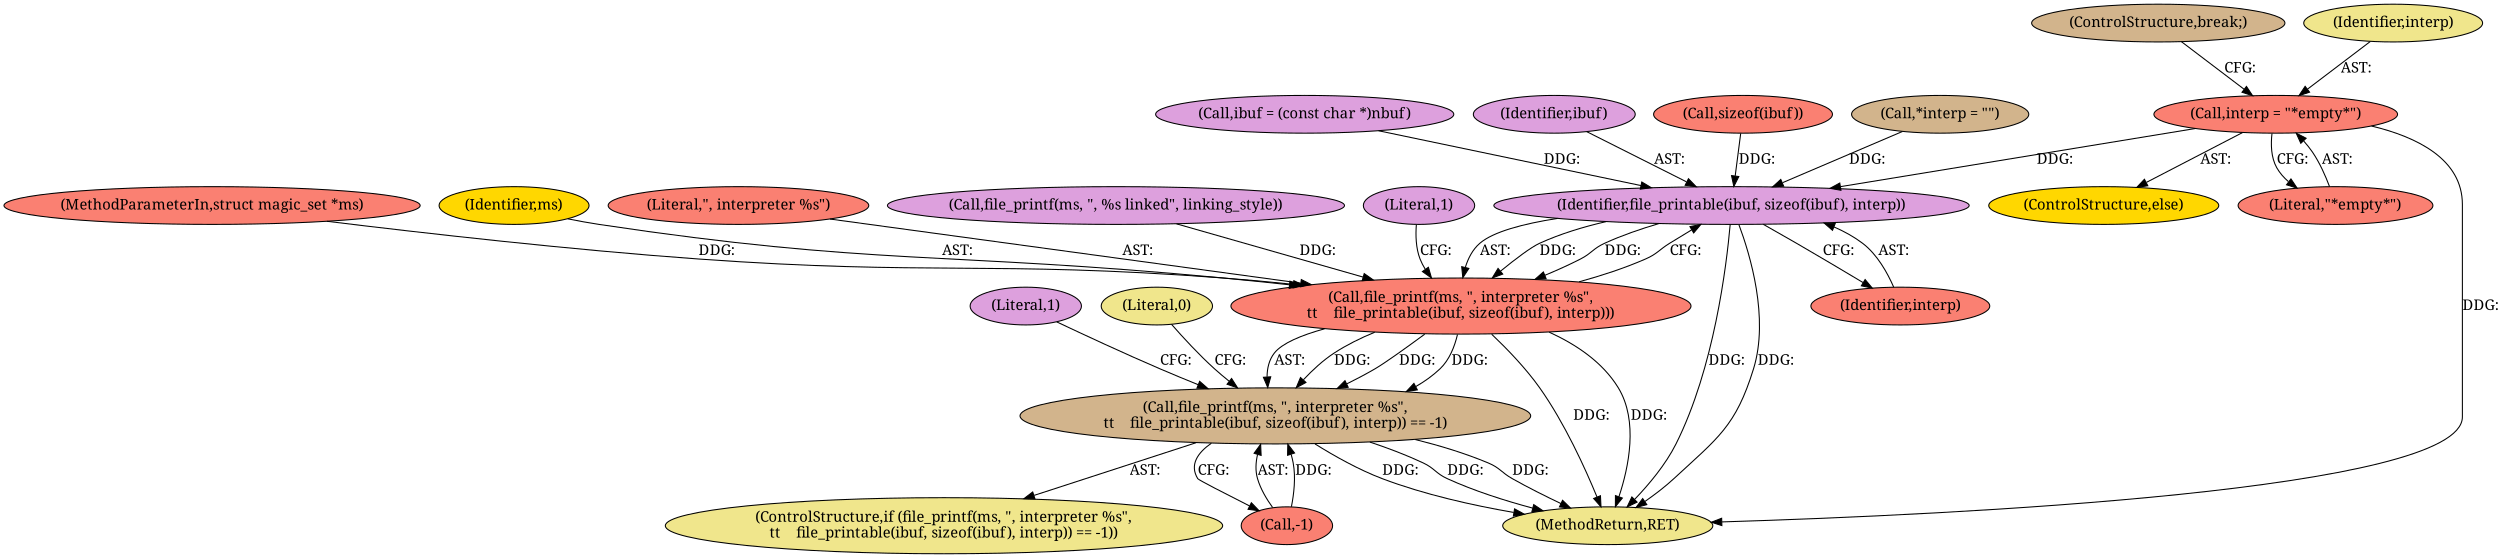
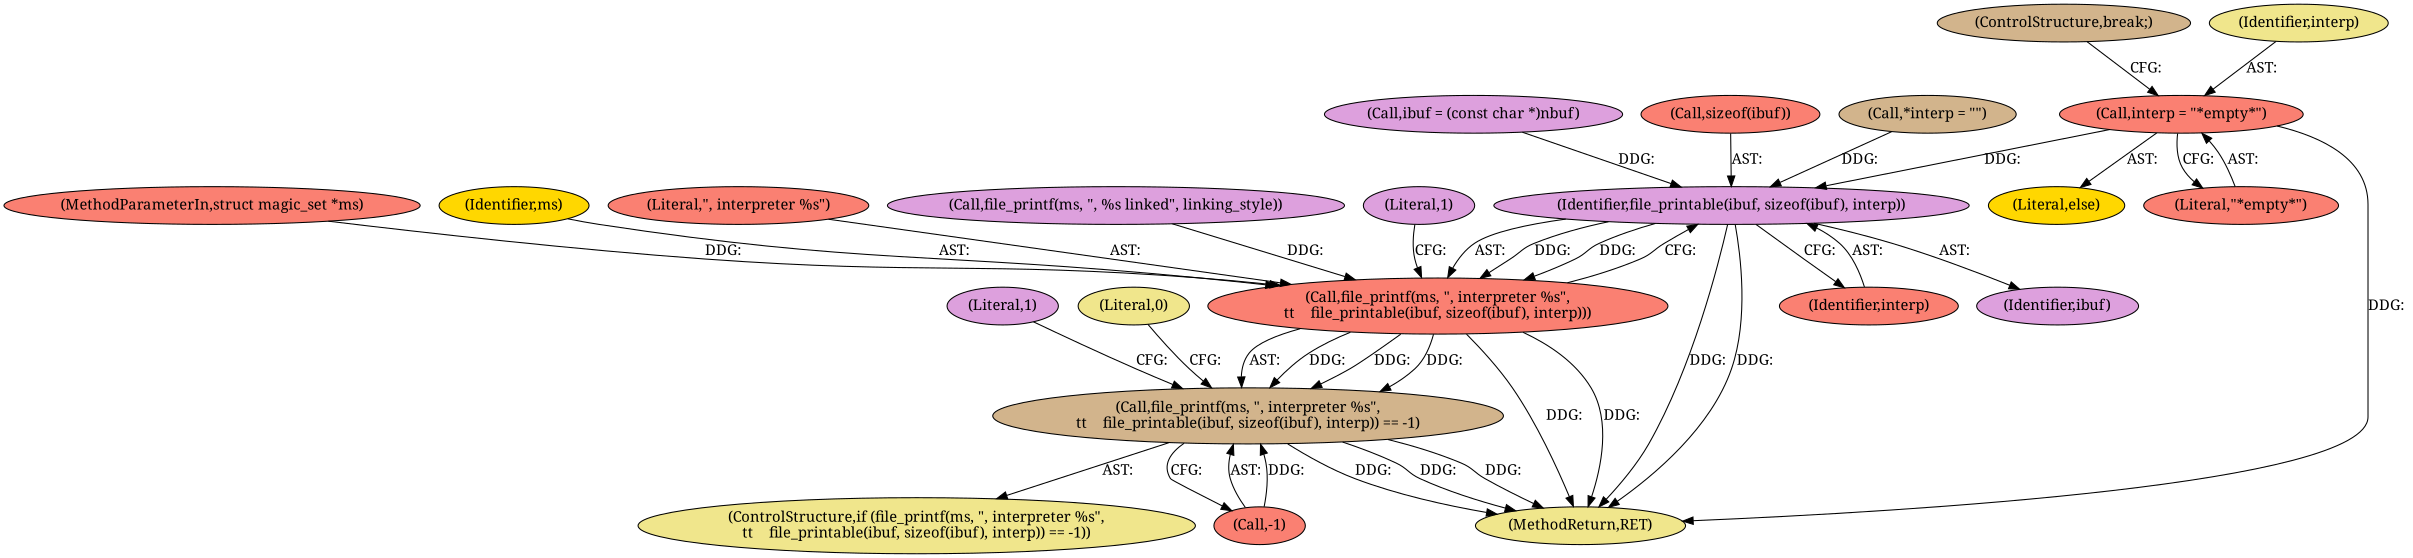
(1637, 157) -> (1913, 250)
(1759, 160) -> (1749, 160)
(2104, 206) -> (2057, 206)
